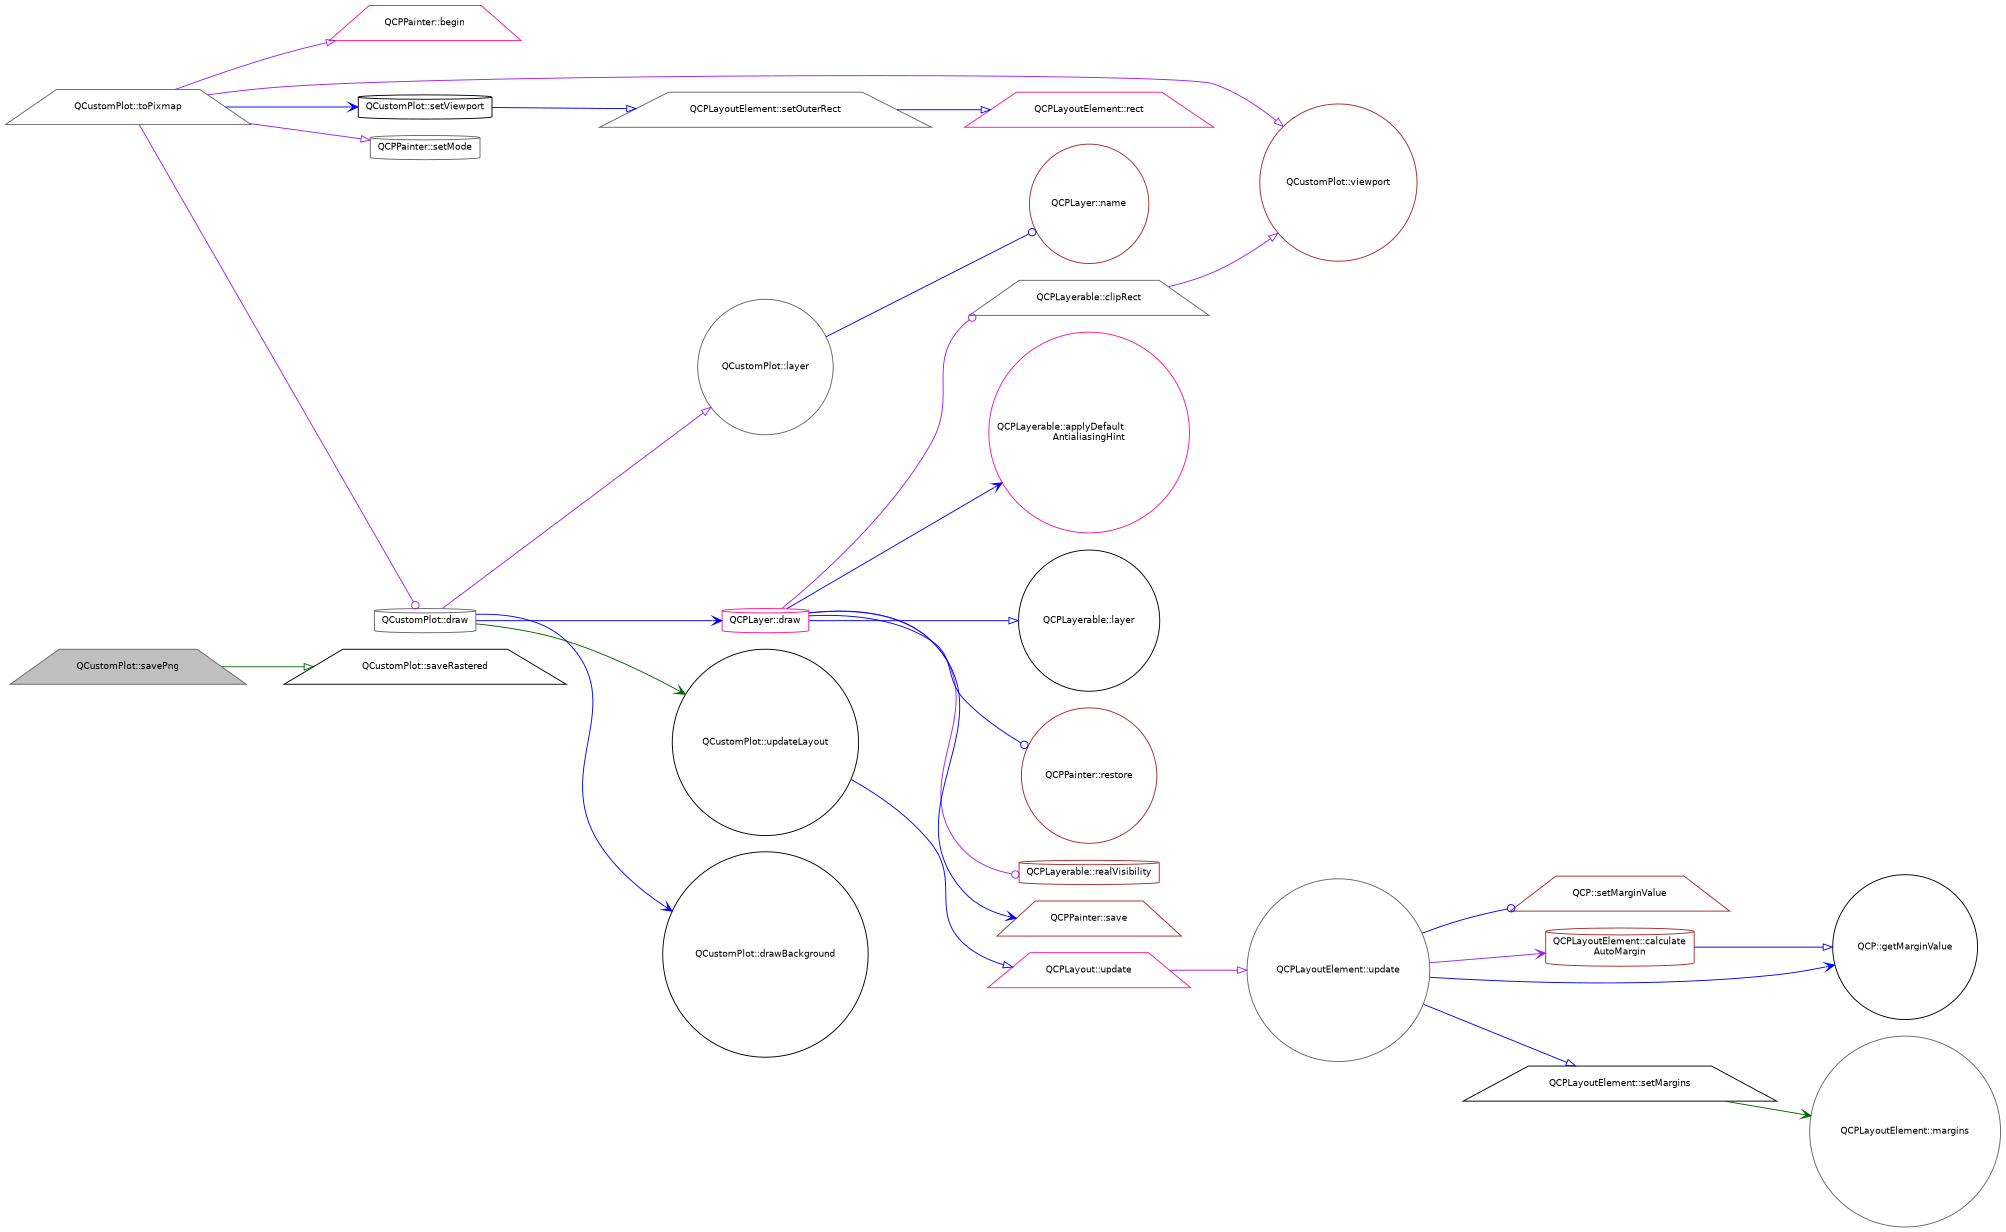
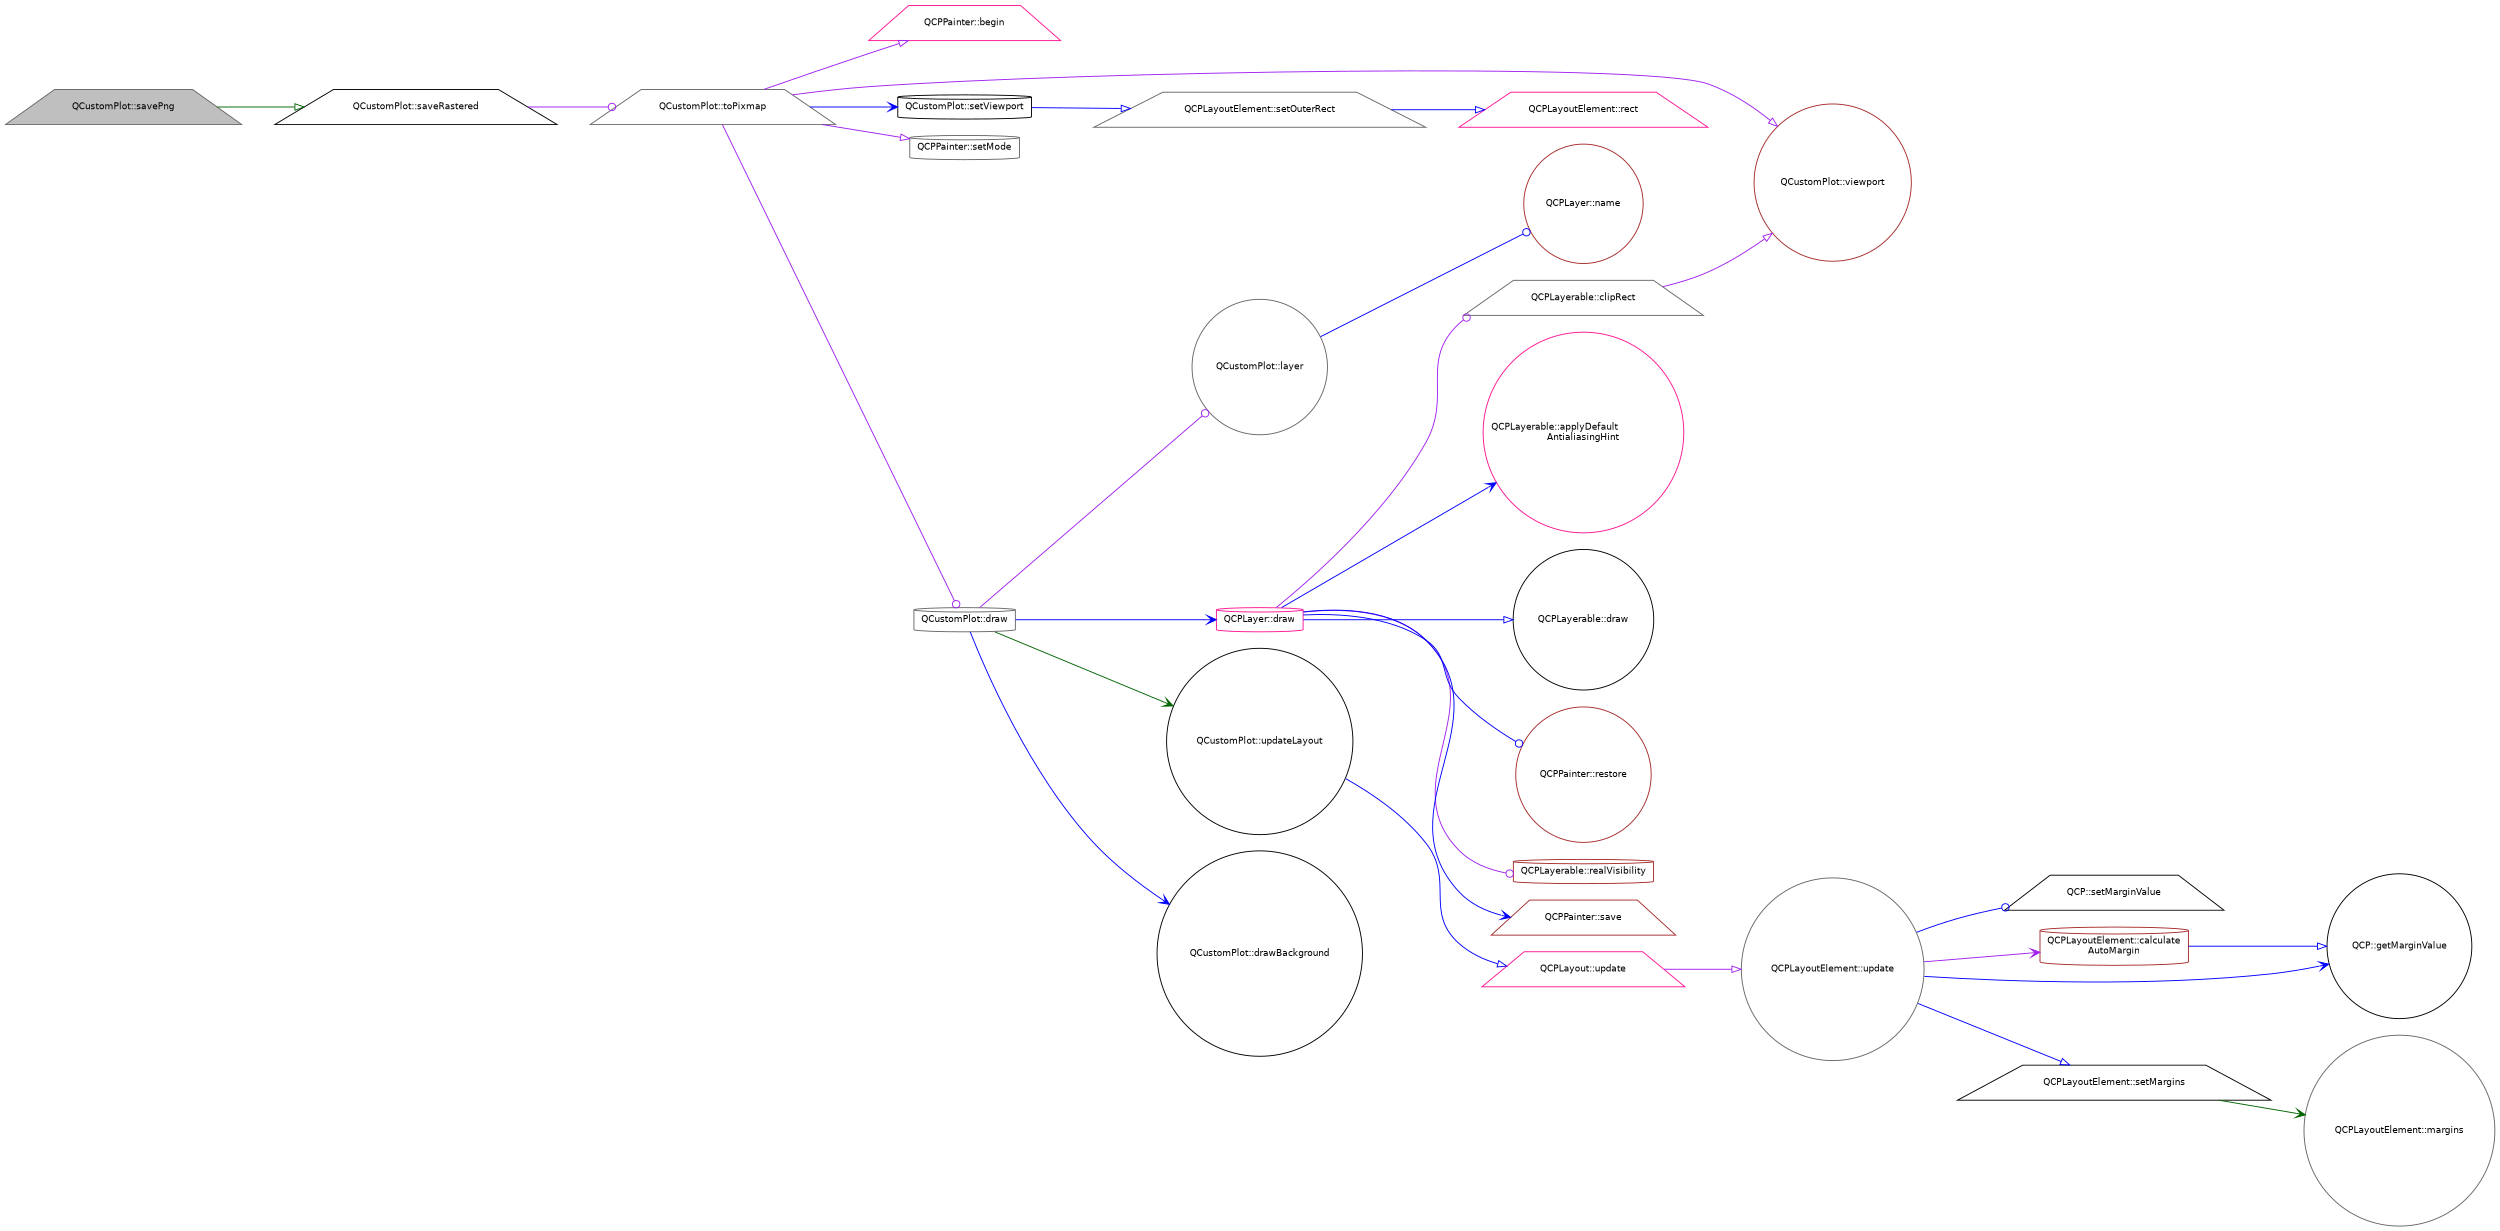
none -> (568, 107)
(573, 511) -> (1091, 512)
(1089, 621) -> (1583, 620)
(1620, 894) -> (2114, 893)
